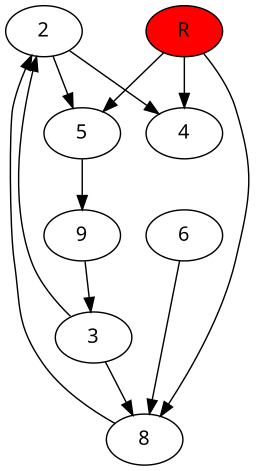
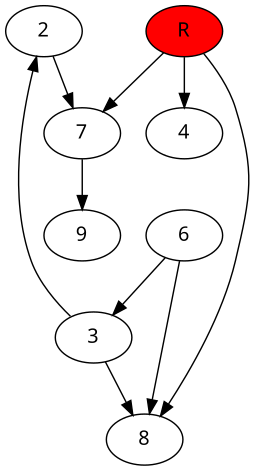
(108, 78) -> none
(82, 133) -> (82, 133)
(15, 265) -> none
(87, 279) -> (144, 281)
